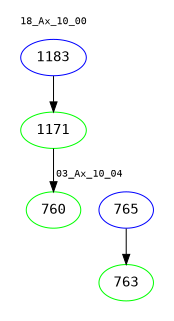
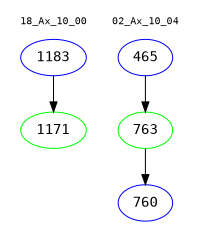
(54, 171) -> (145, 162)
(90, 174) -> (146, 22)
(54, 210) -> (145, 203)
(126, 210) -> (145, 58)
